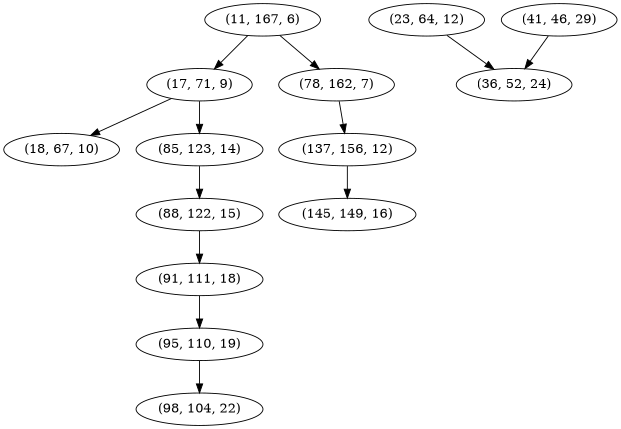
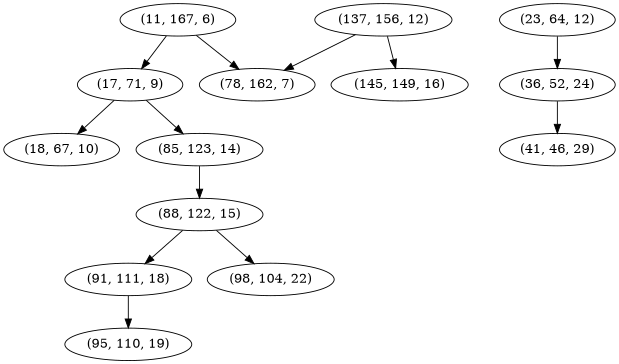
(539, 49) -> (557, 113)
(341, 113) -> (324, 50)
(200, 372) -> (232, 244)
